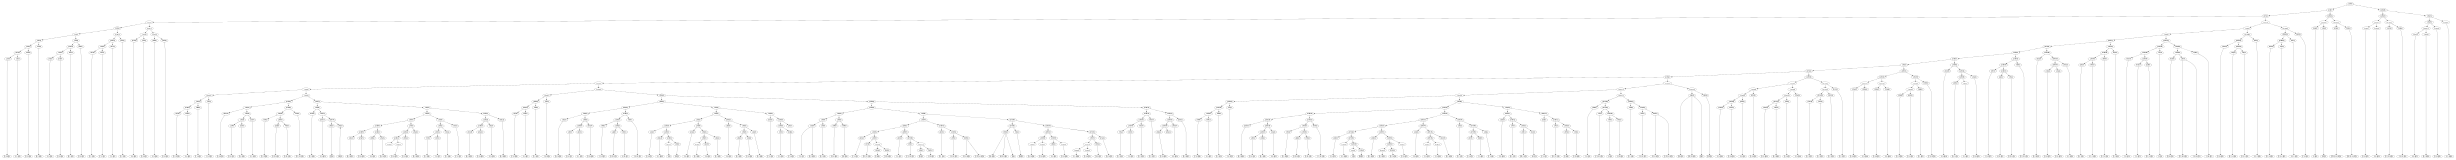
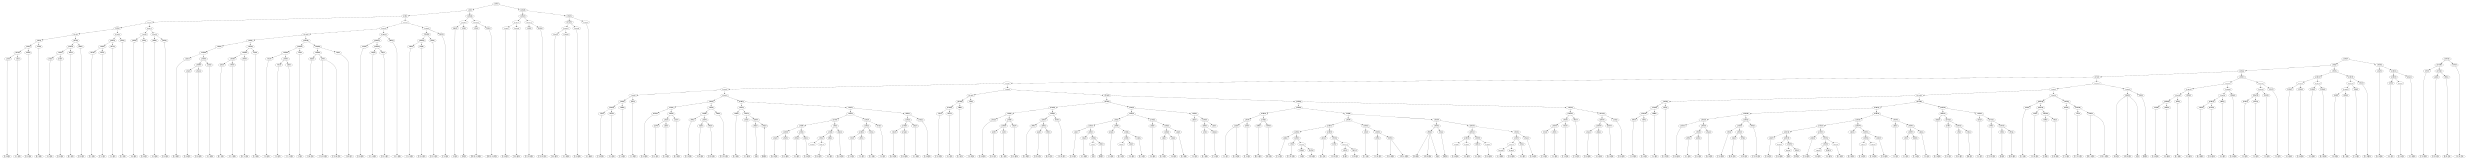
(2016, 53) -> none
none -> (1599, 156)
